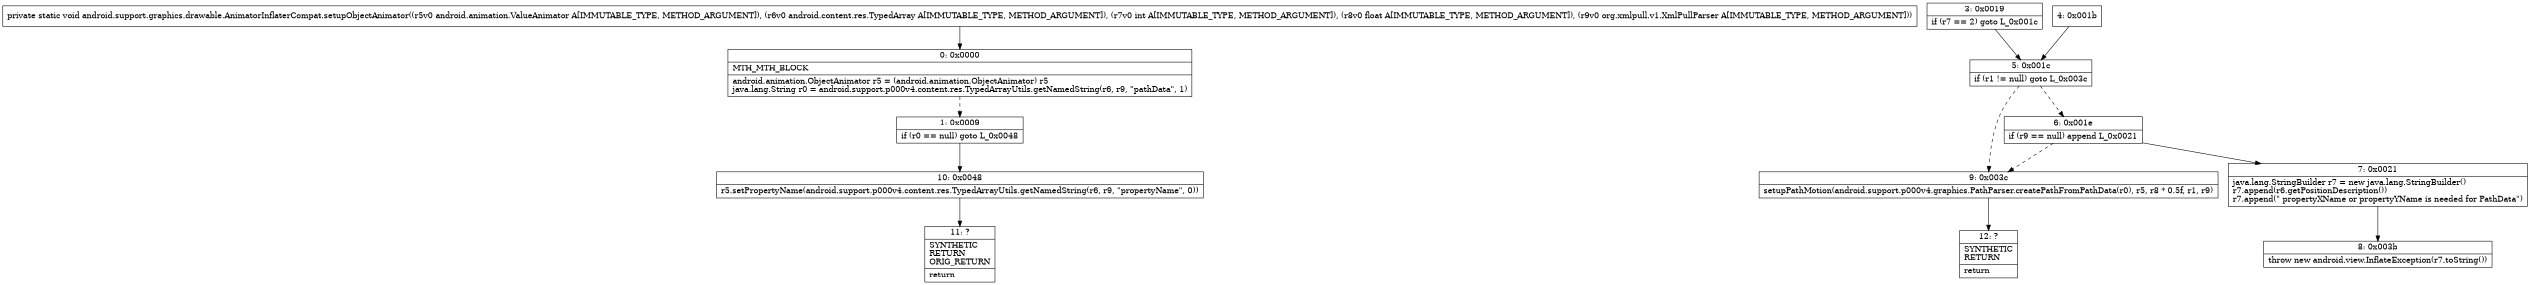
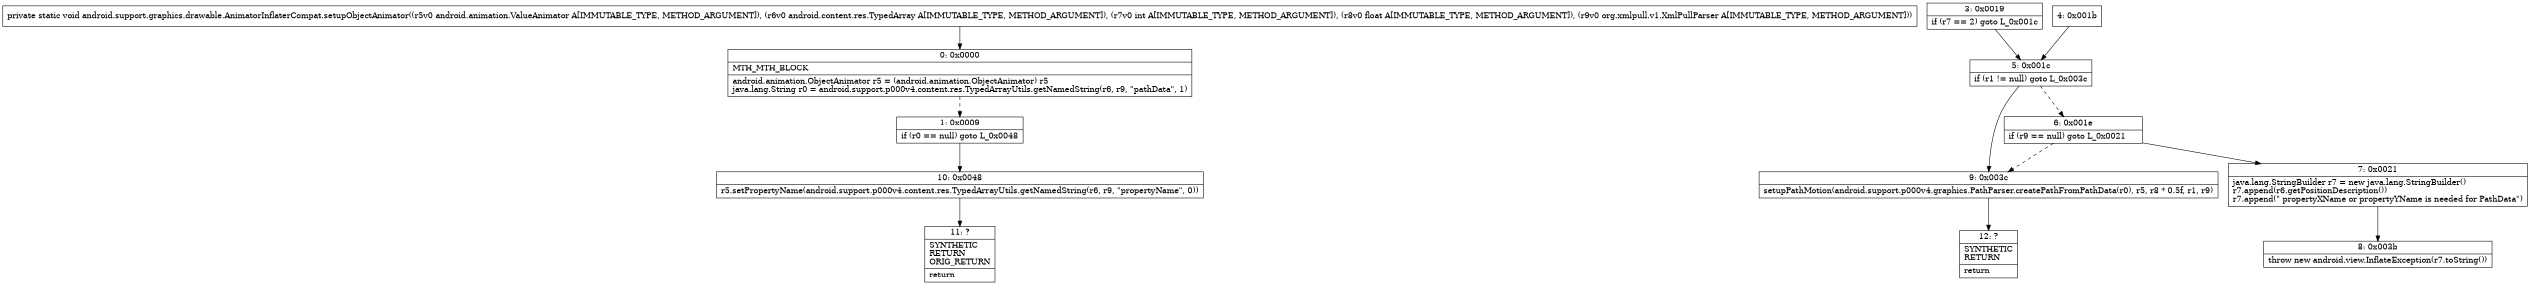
(1997, 123) -> (1997, 123)
(2073, 136) -> (2067, 136)
